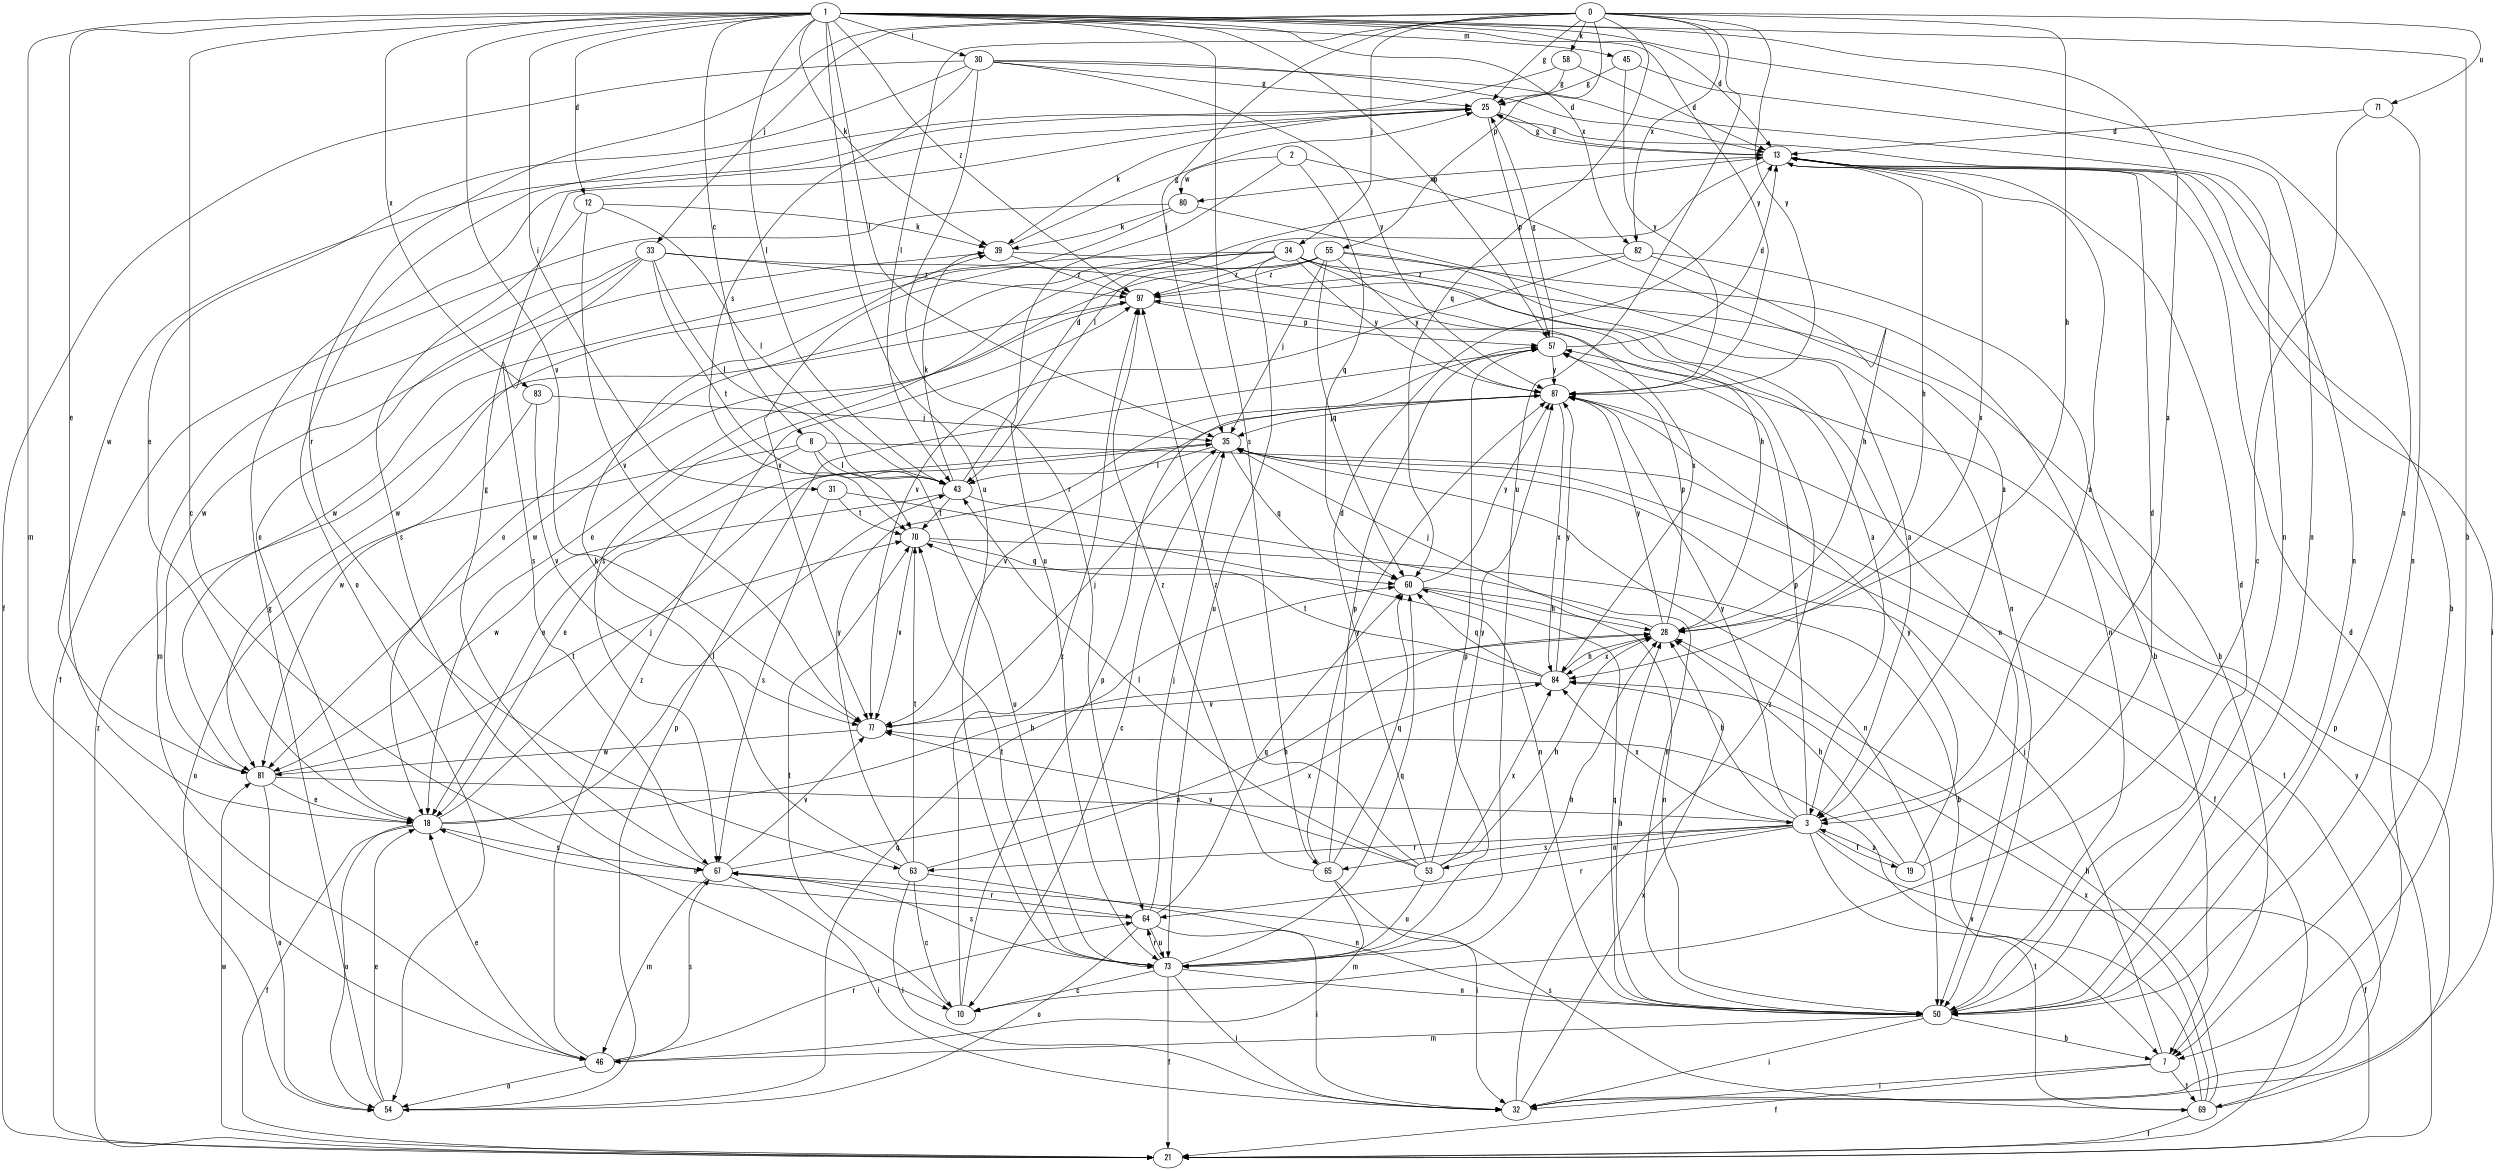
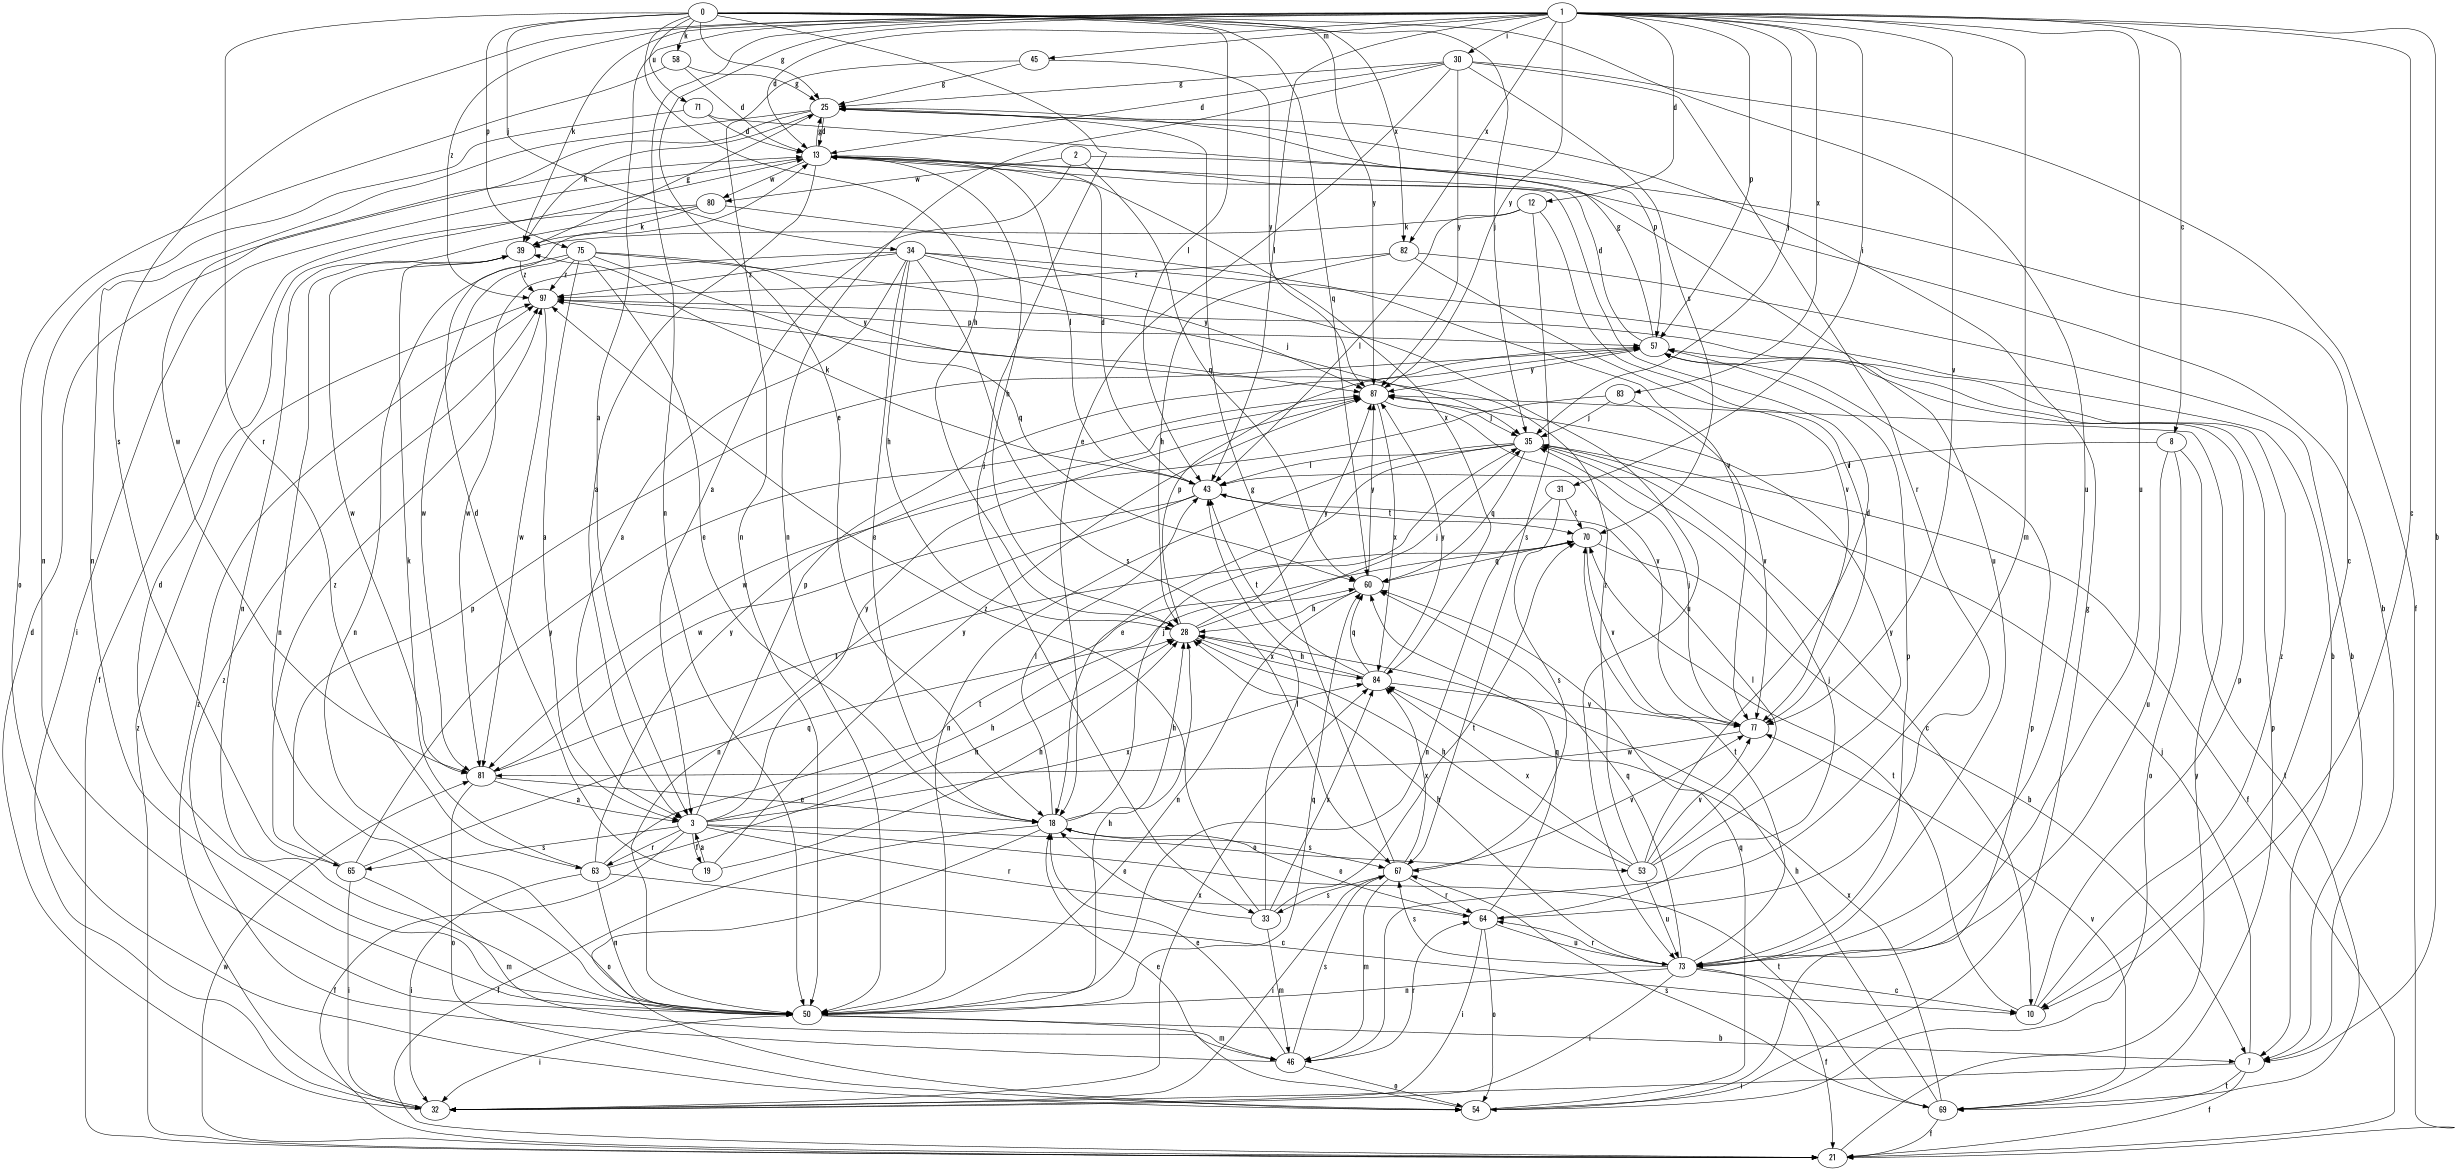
(870, 227) -> (1789, 227)
(1329, 251) -> (581, 251)
(524, 513) -> (1332, 890)
(1259, 582) -> (1267, 609)
(573, 584) -> none
